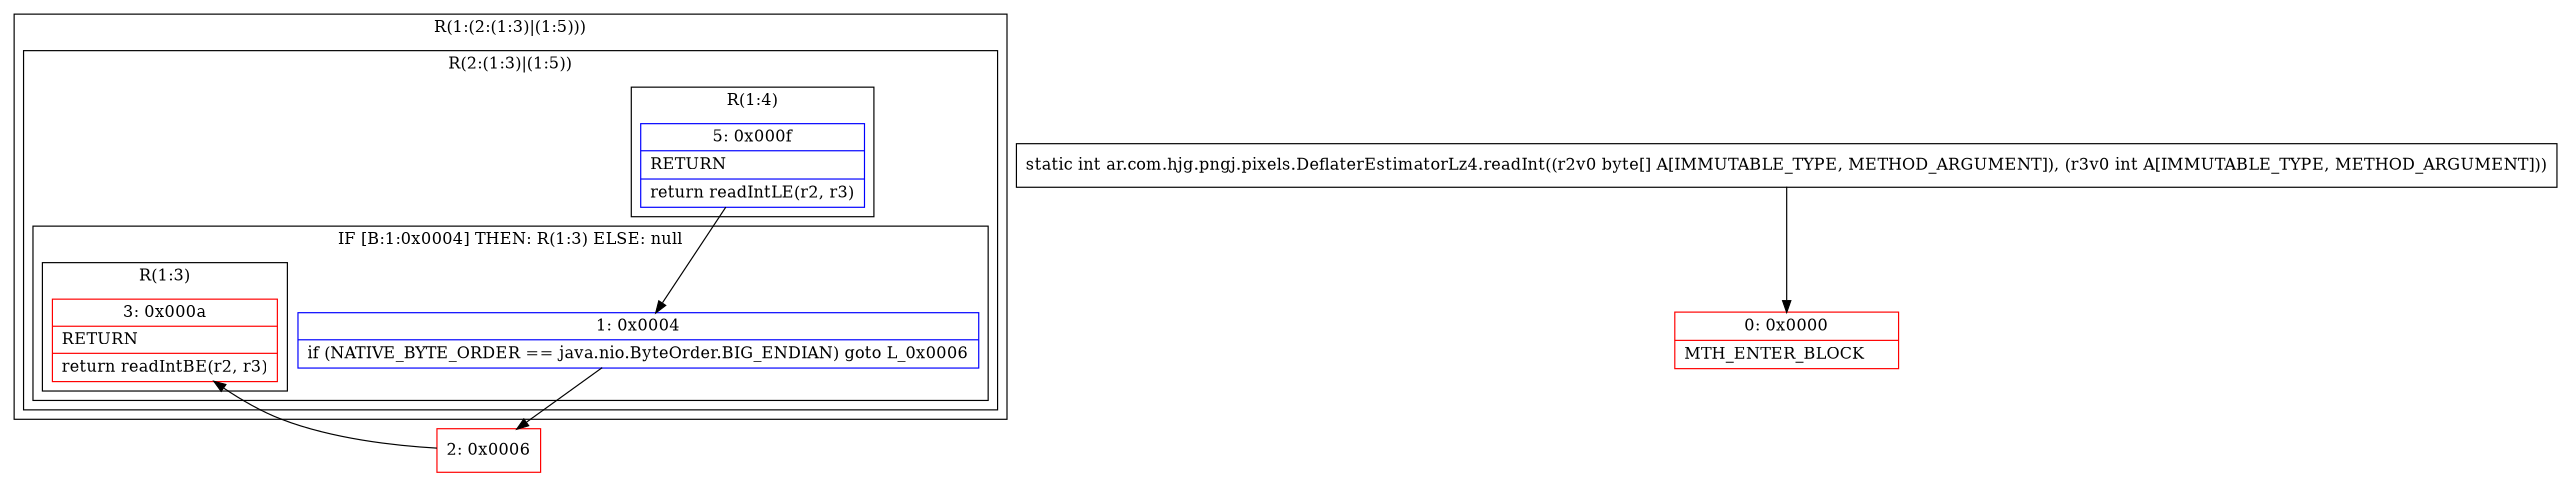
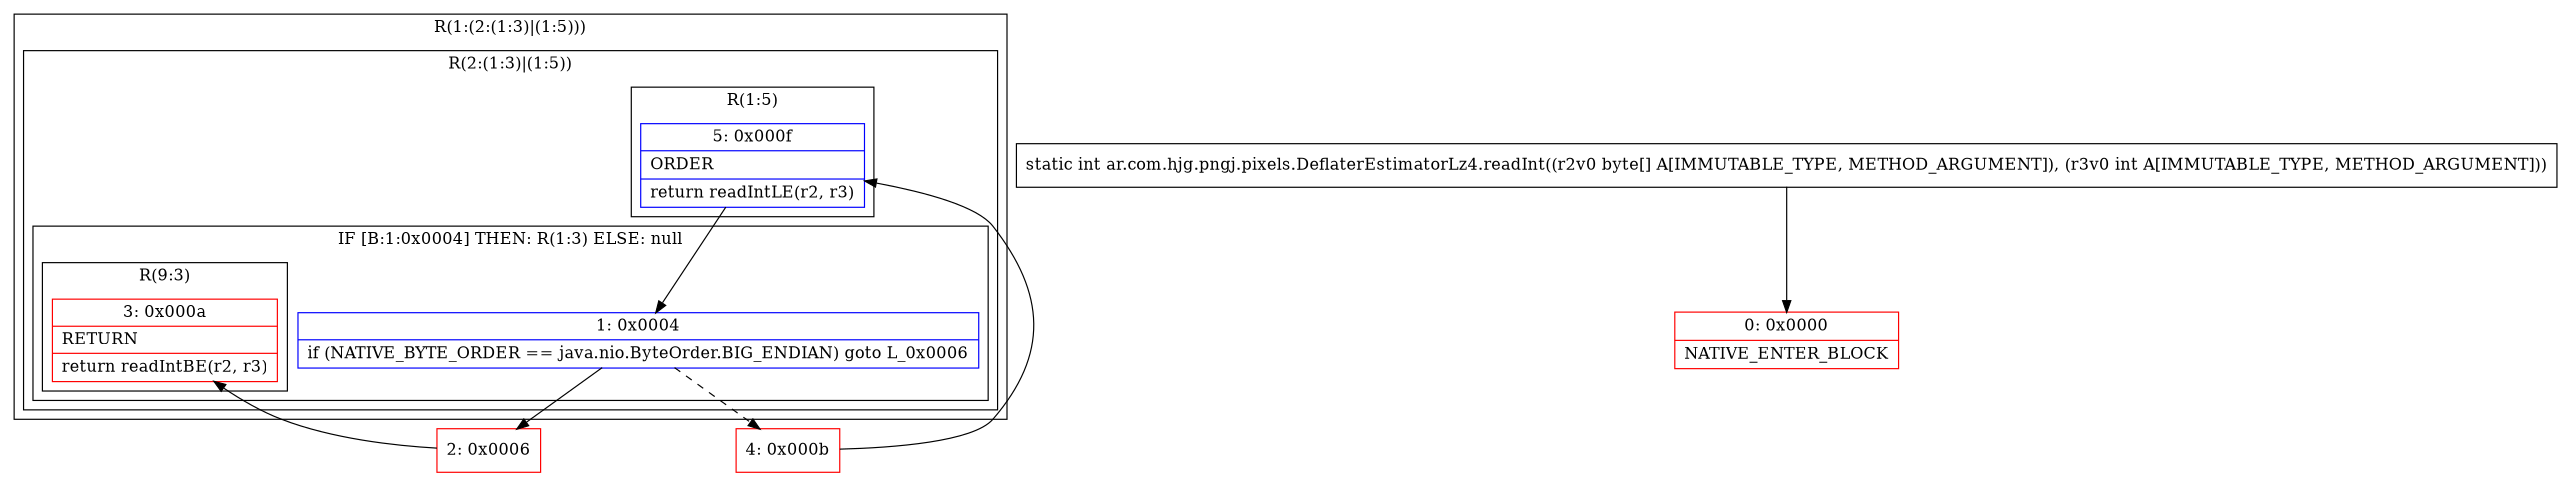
(753, 101) -> (753, 101)
(688, 164) -> (683, 164)
(165, 276) -> (165, 276)
(1775, 354) -> (1787, 354)
none -> (788, 450)
